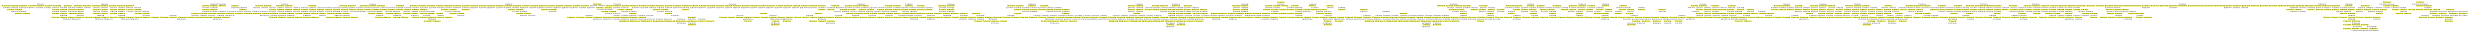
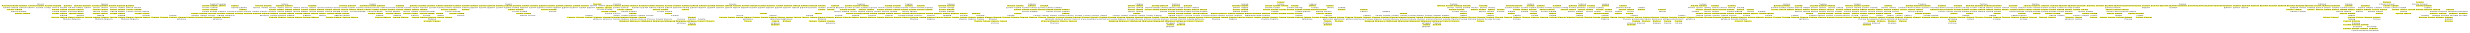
(2069, 15) -> none
(2061, 17) -> none
(2343, 17) -> none
